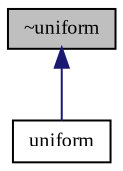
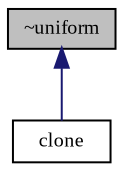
(62, 141) -> (62, 141)
